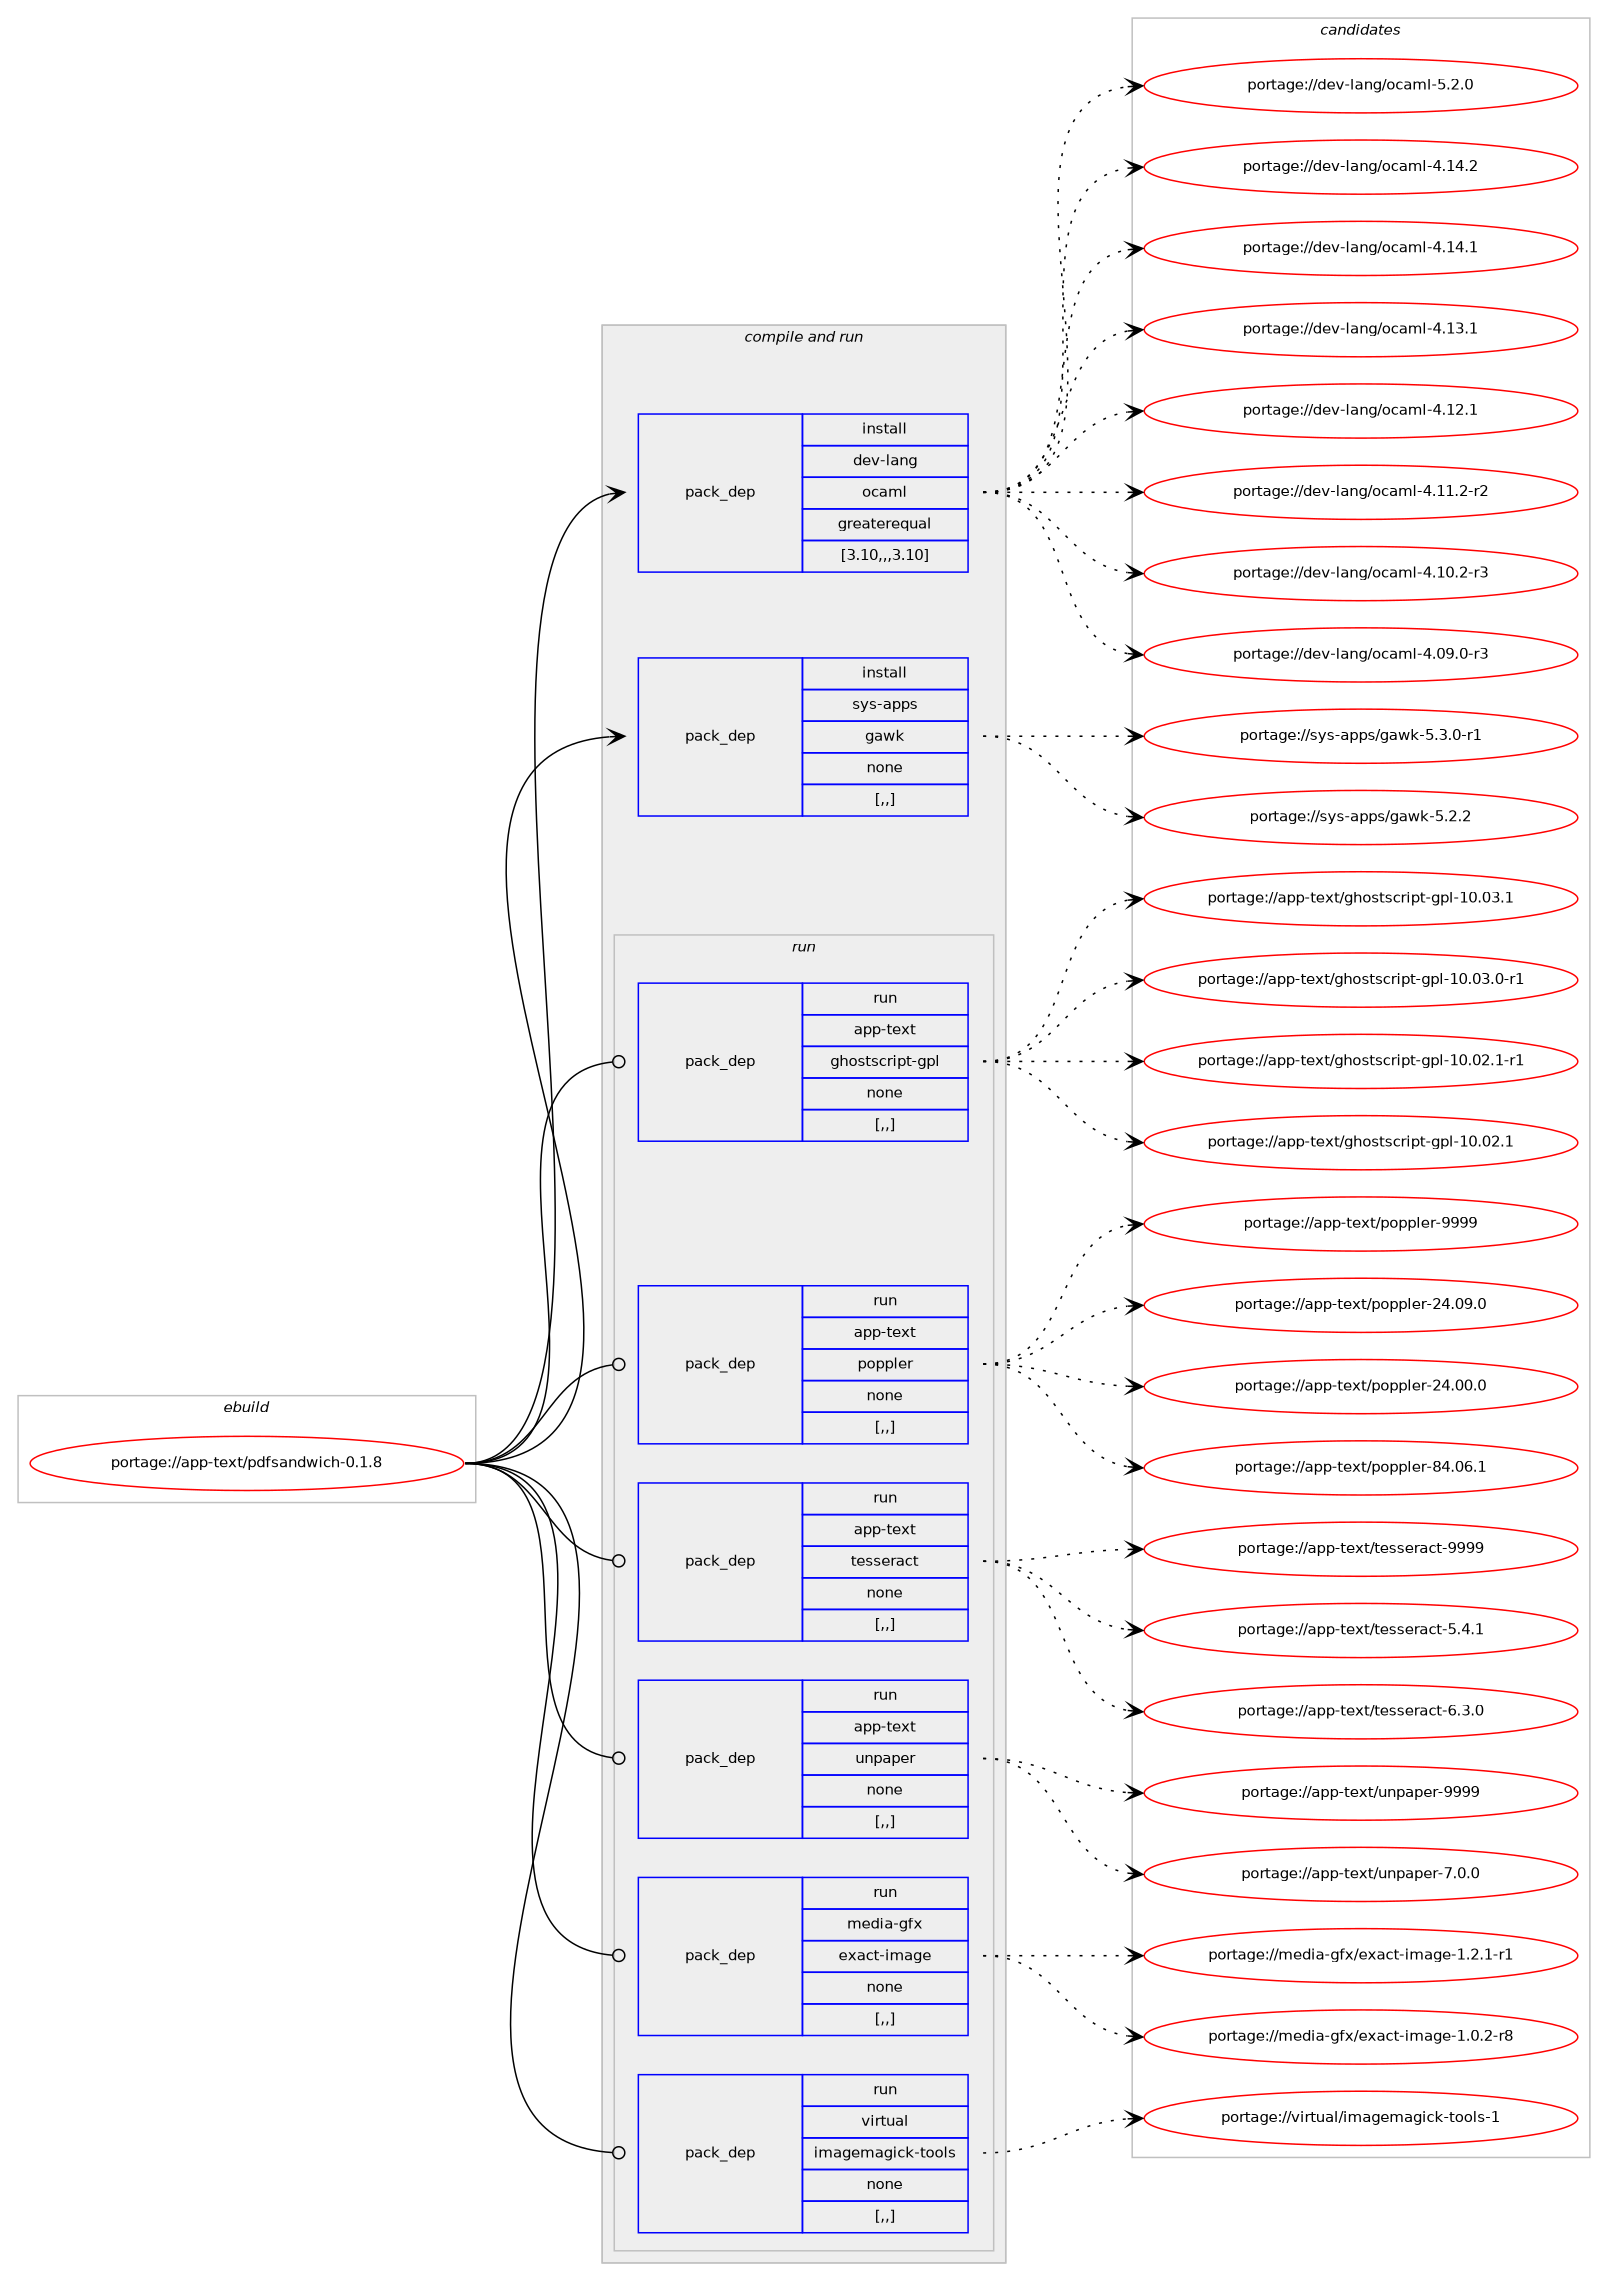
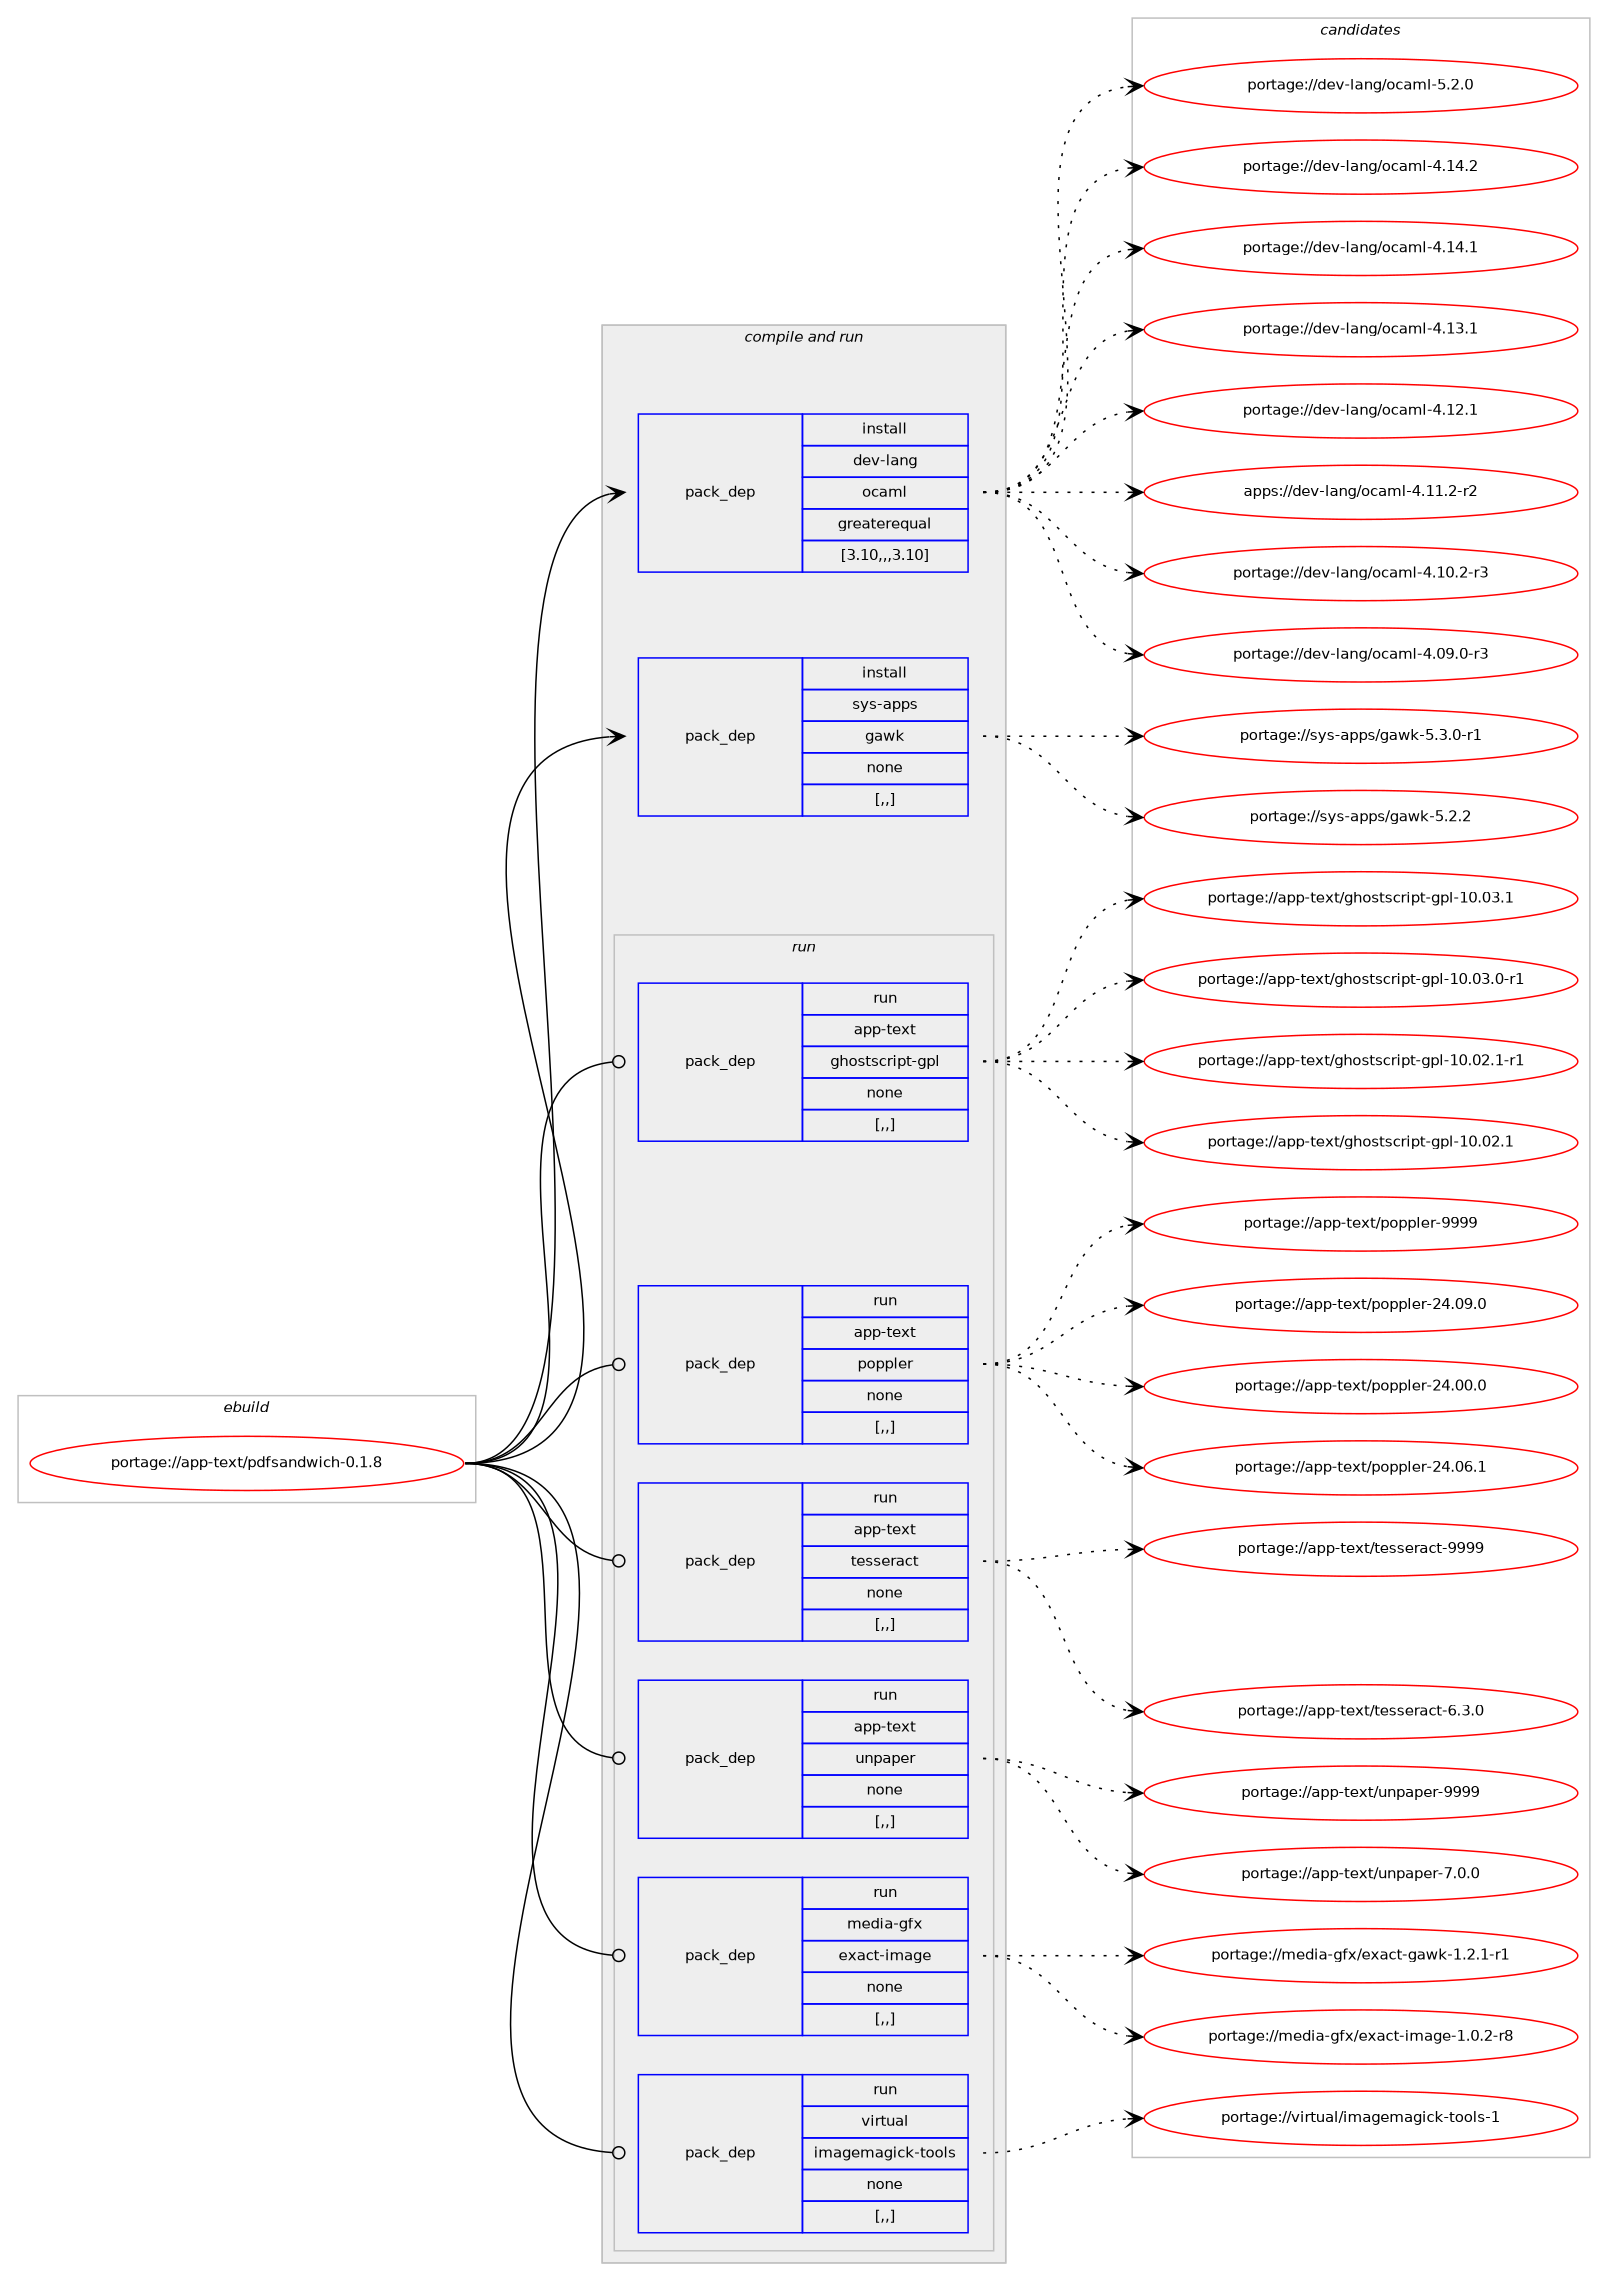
(1361, 492) -> (1361, 492)
(1361, 1468) -> (1361, 1468)
(1361, 1631) -> none
(1361, 1956) -> (1361, 1956)
